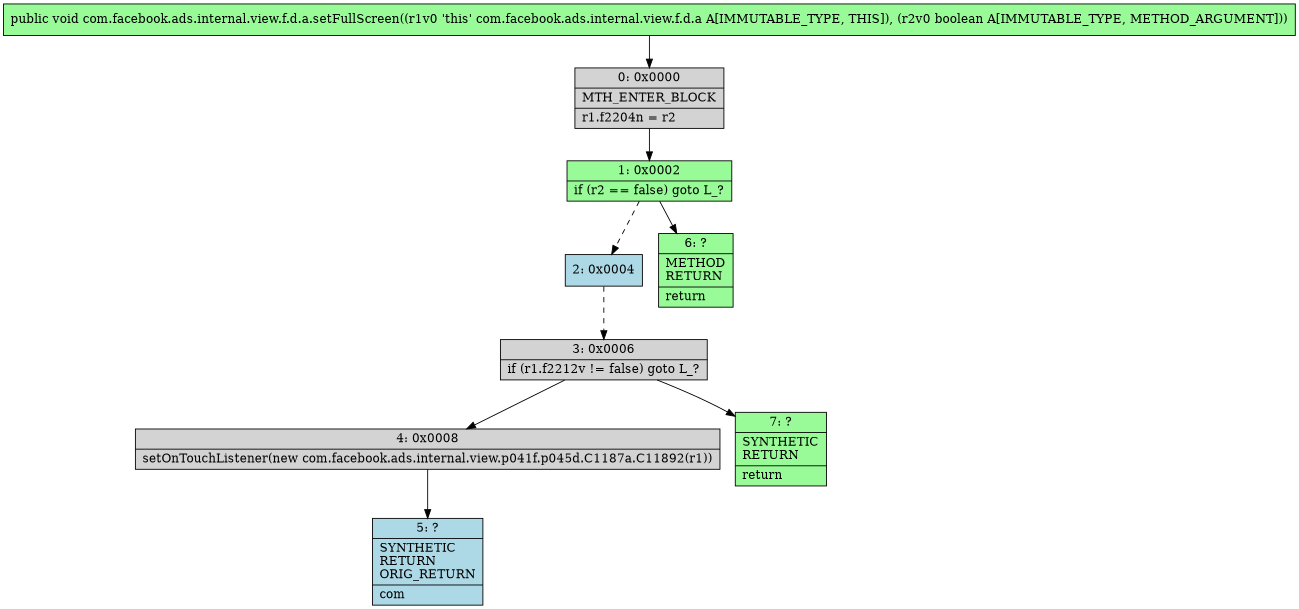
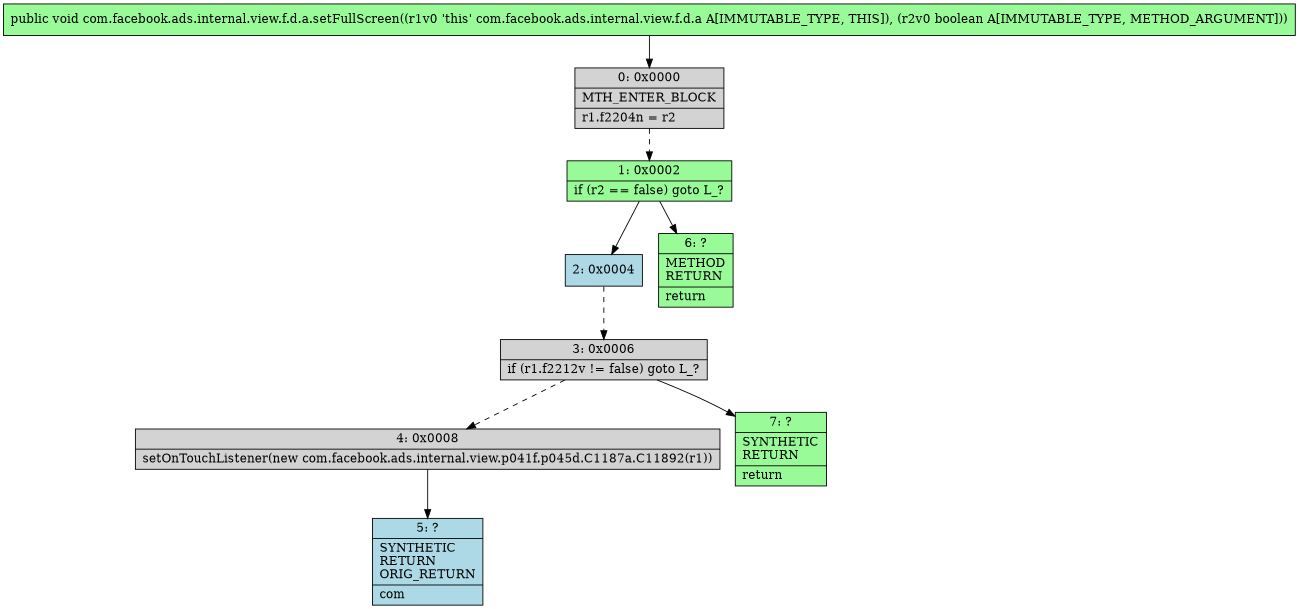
(649, 140) -> (649, 140)
(628, 224) -> (628, 224)
(520, 402) -> (520, 402)
